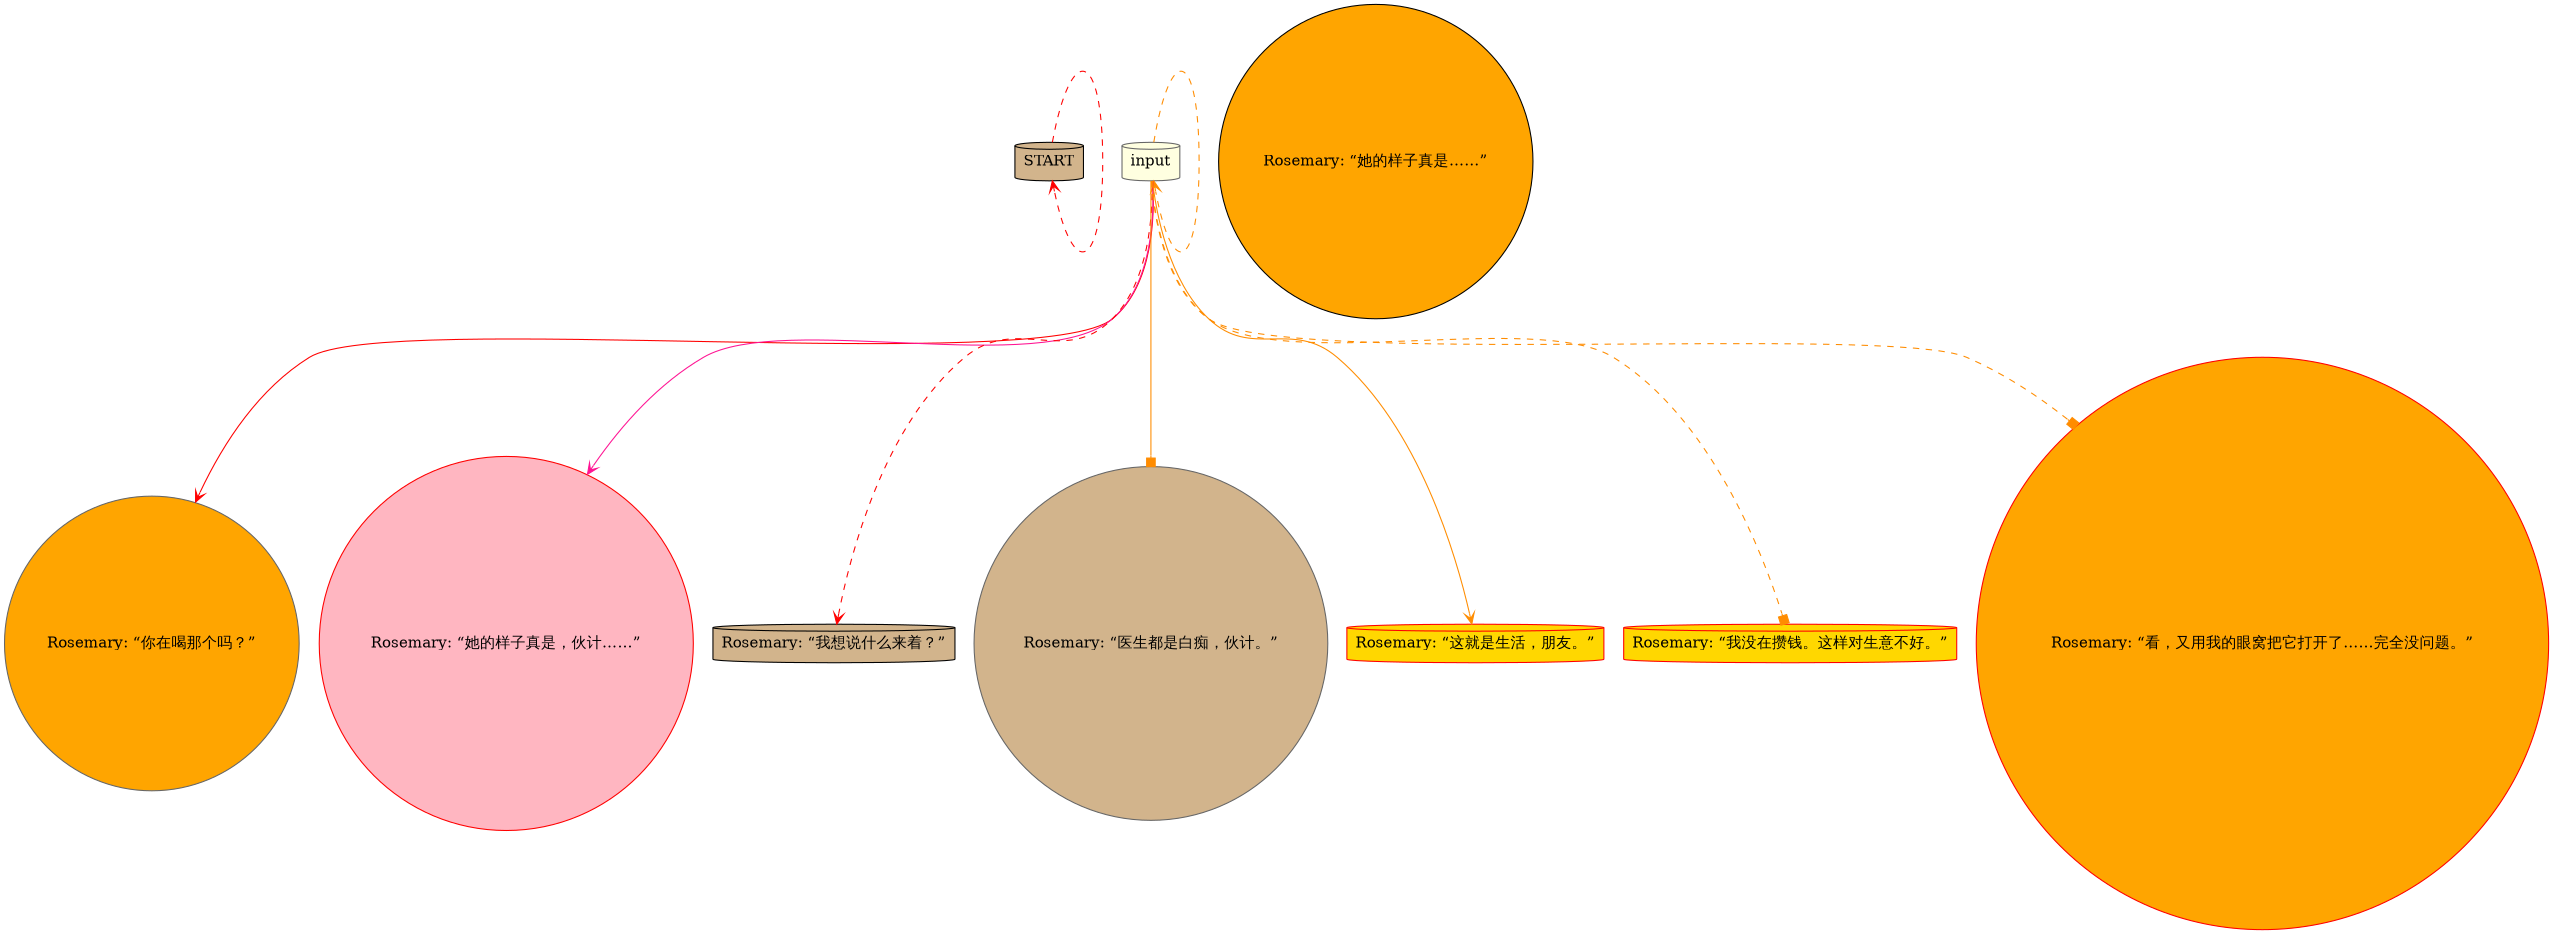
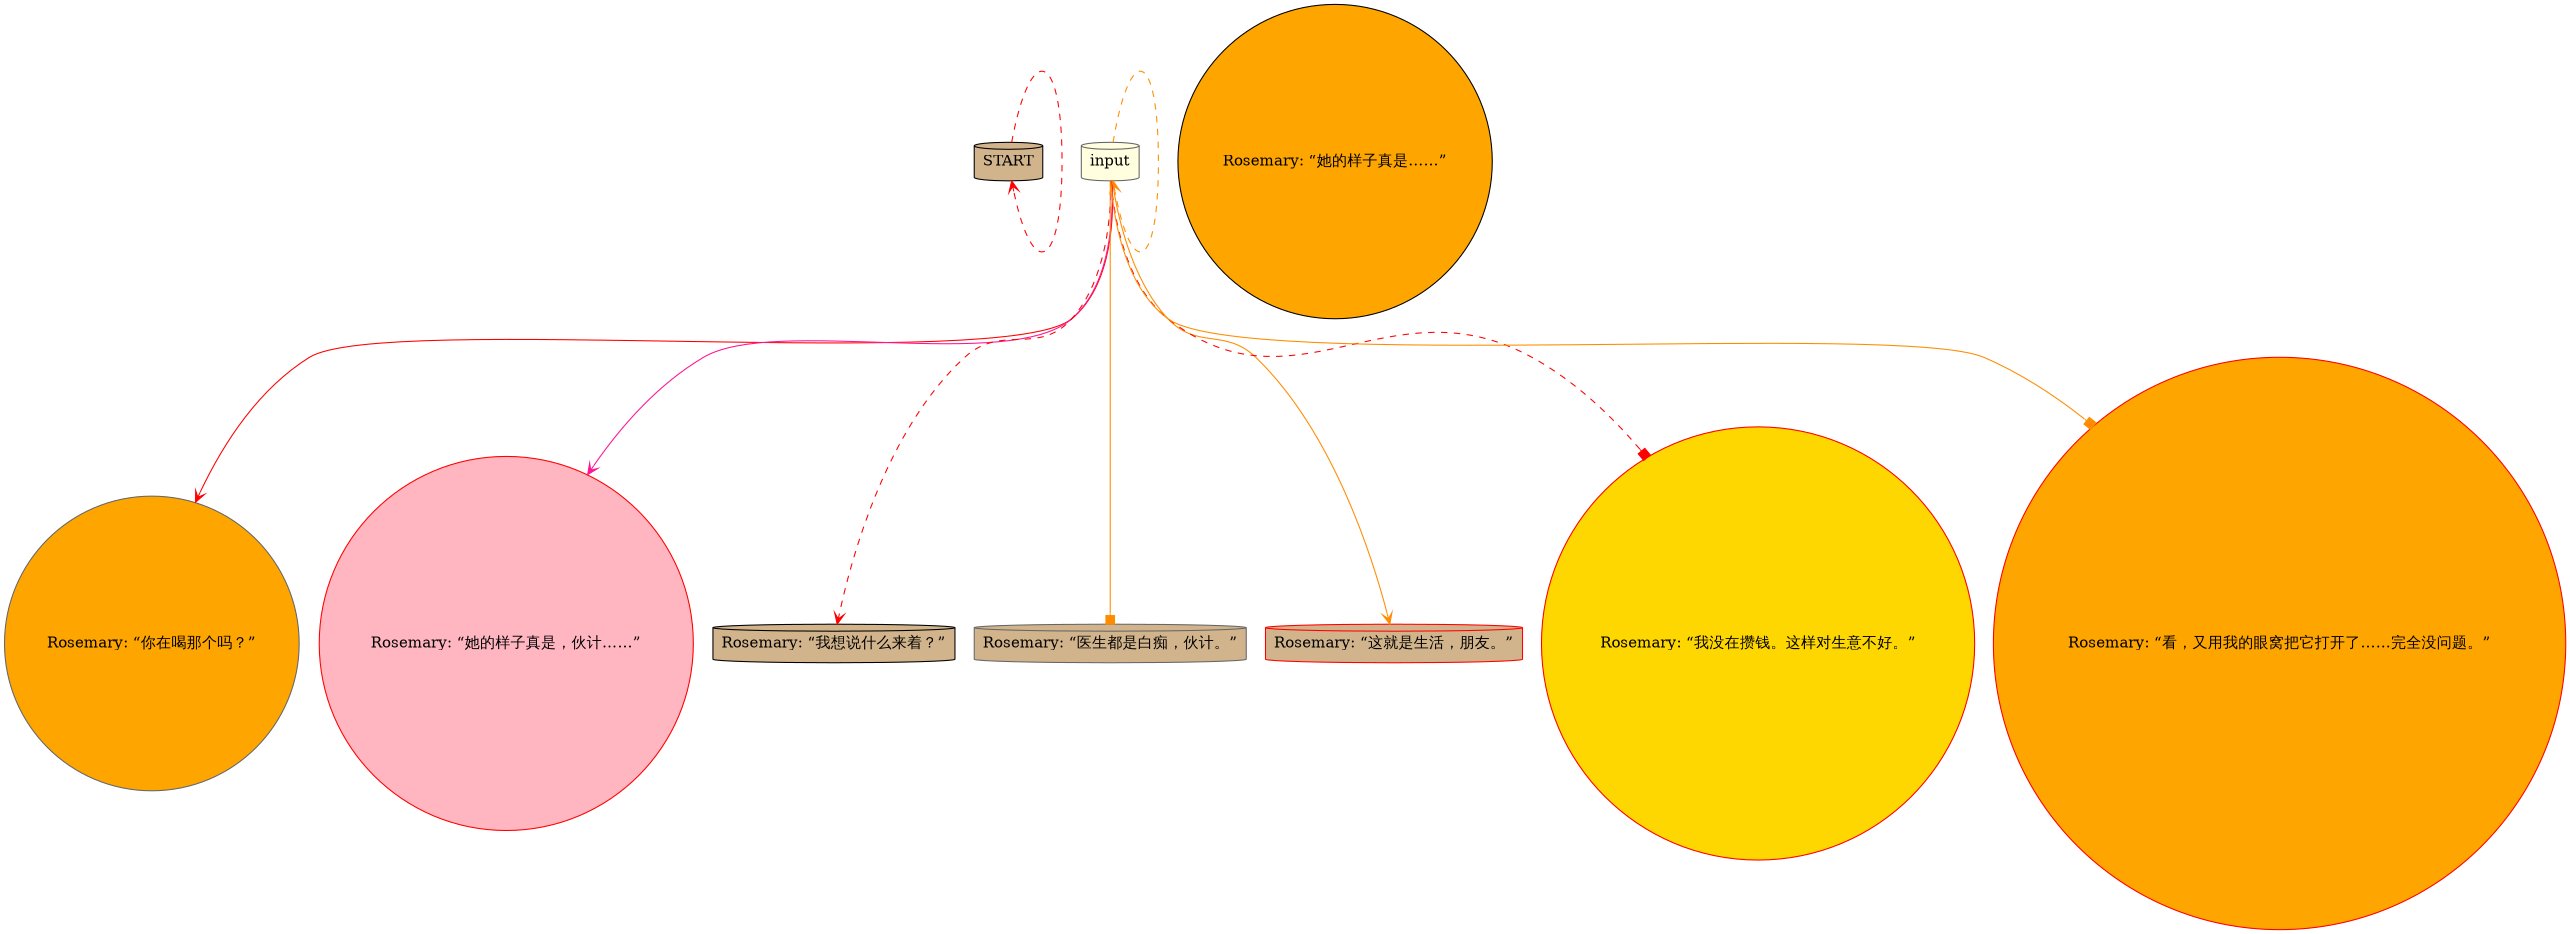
(1621, 344) -> (1557, 345)
(1598, 352) -> (1326, 350)
(1151, 643) -> (1110, 643)
(1475, 643) -> (1394, 643)
(1790, 643) -> (1758, 643)
